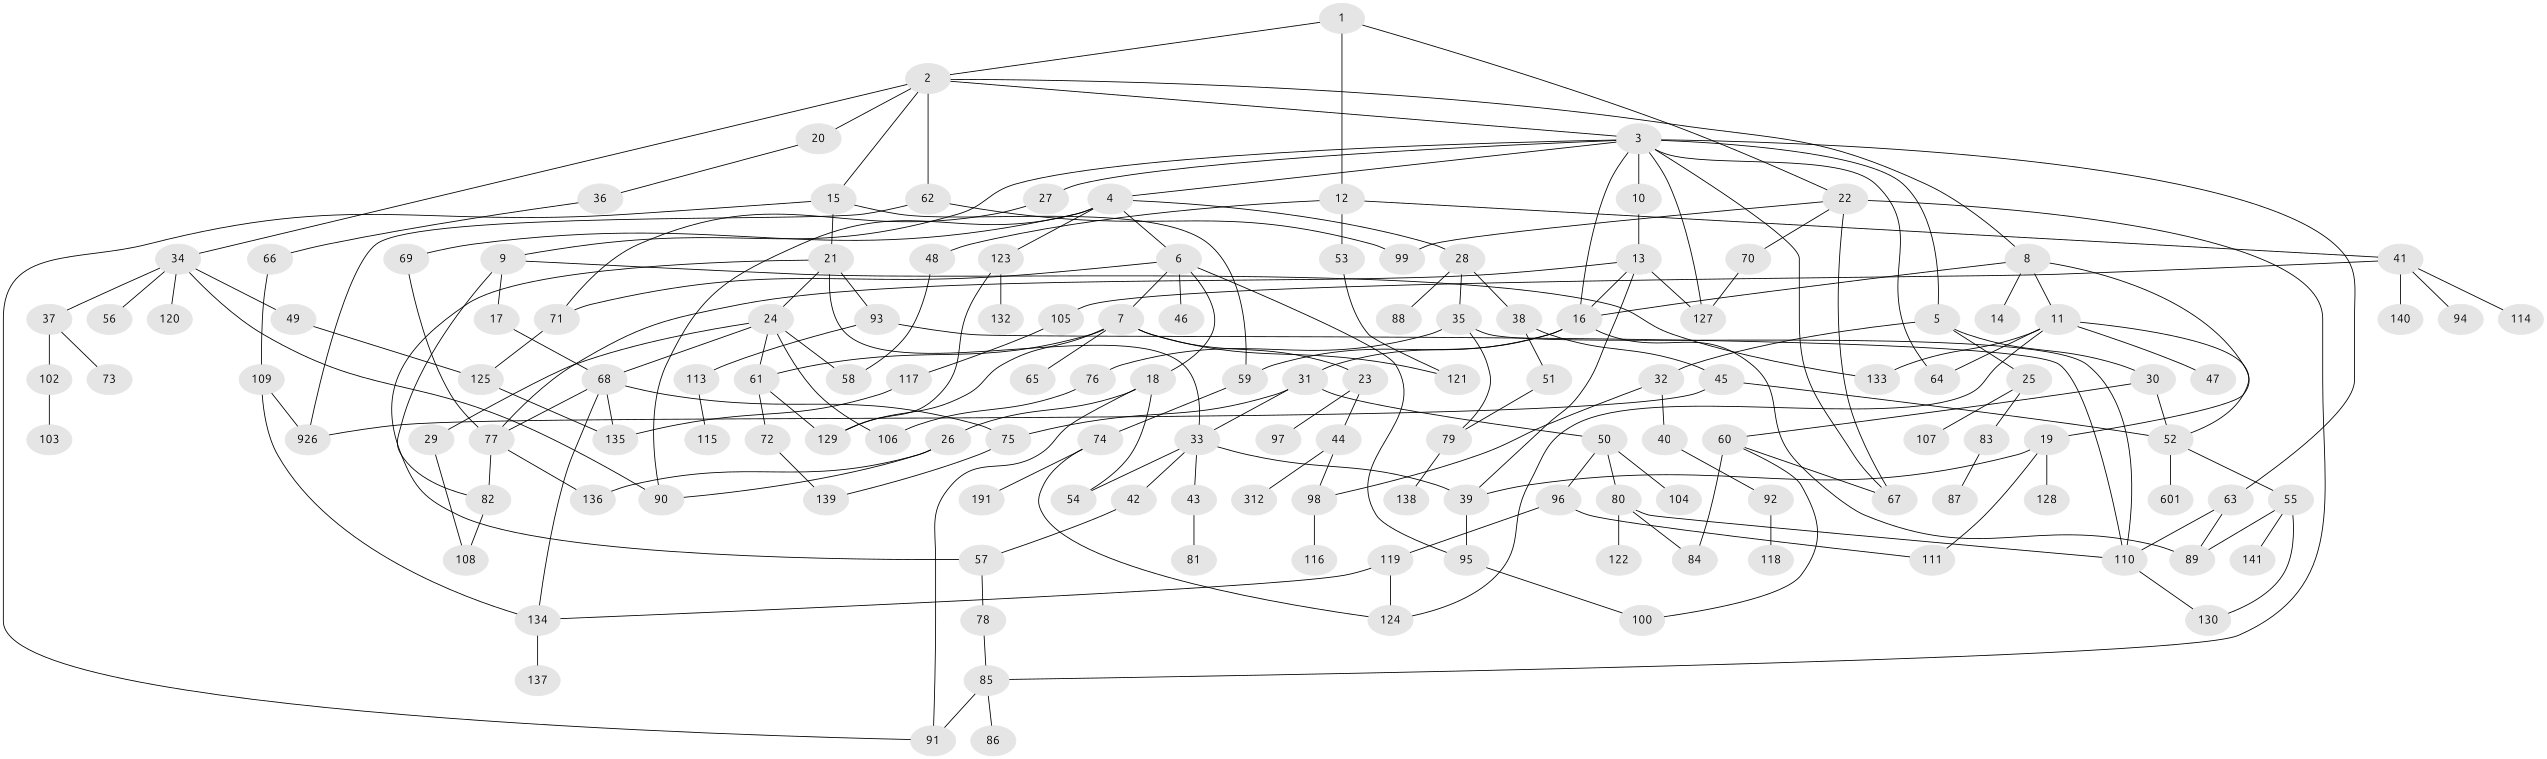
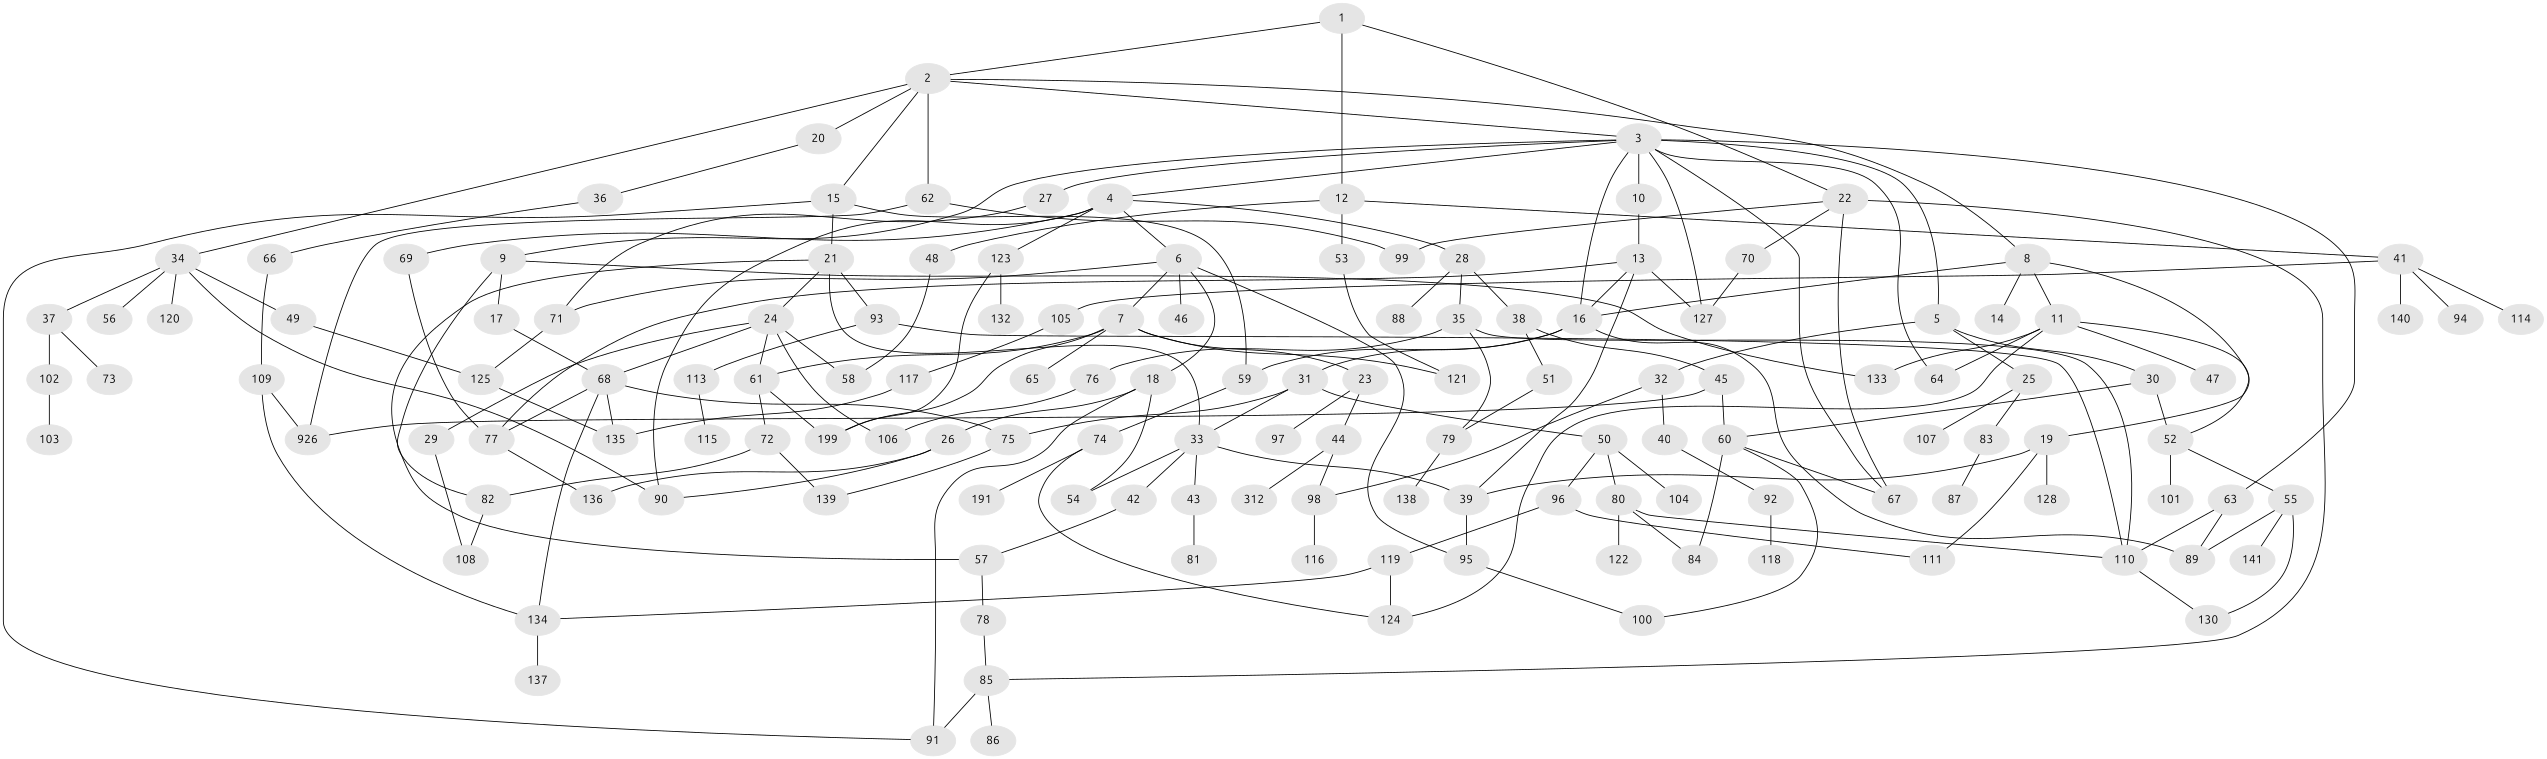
(1987, 413) -> (1723, 412)
(828, 440) -> (828, 440)
(490, 470) -> (637, 475)
(2171, 500) -> (2171, 500)
